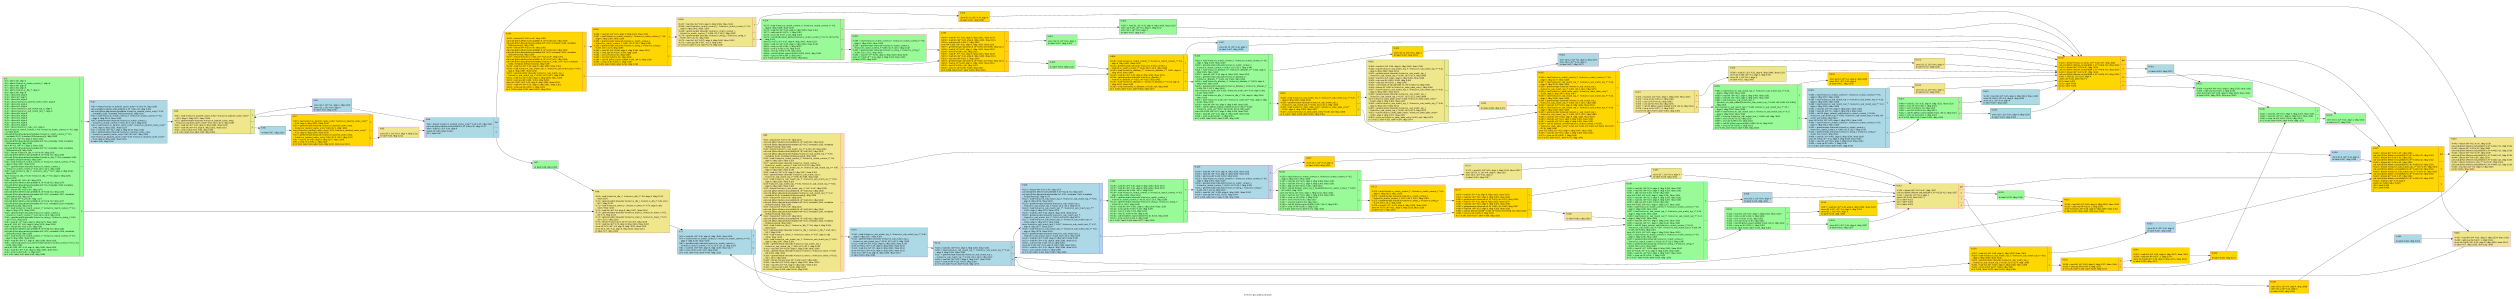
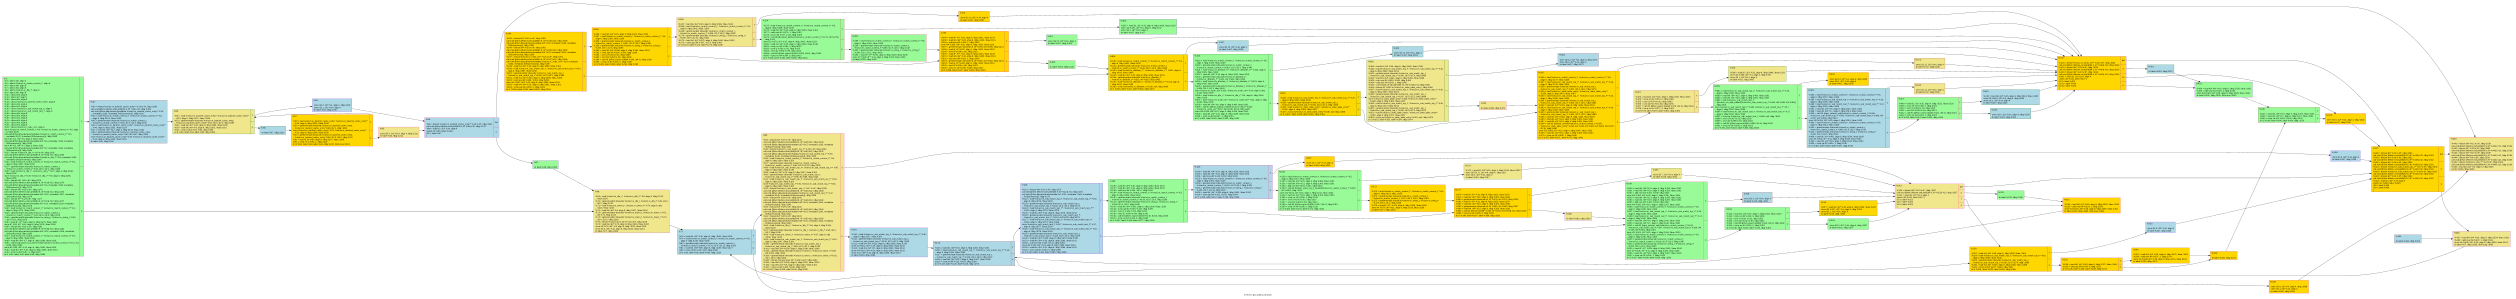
(1408, 52) -> (1408, 52)
(2345, 119) -> (2345, 119)
